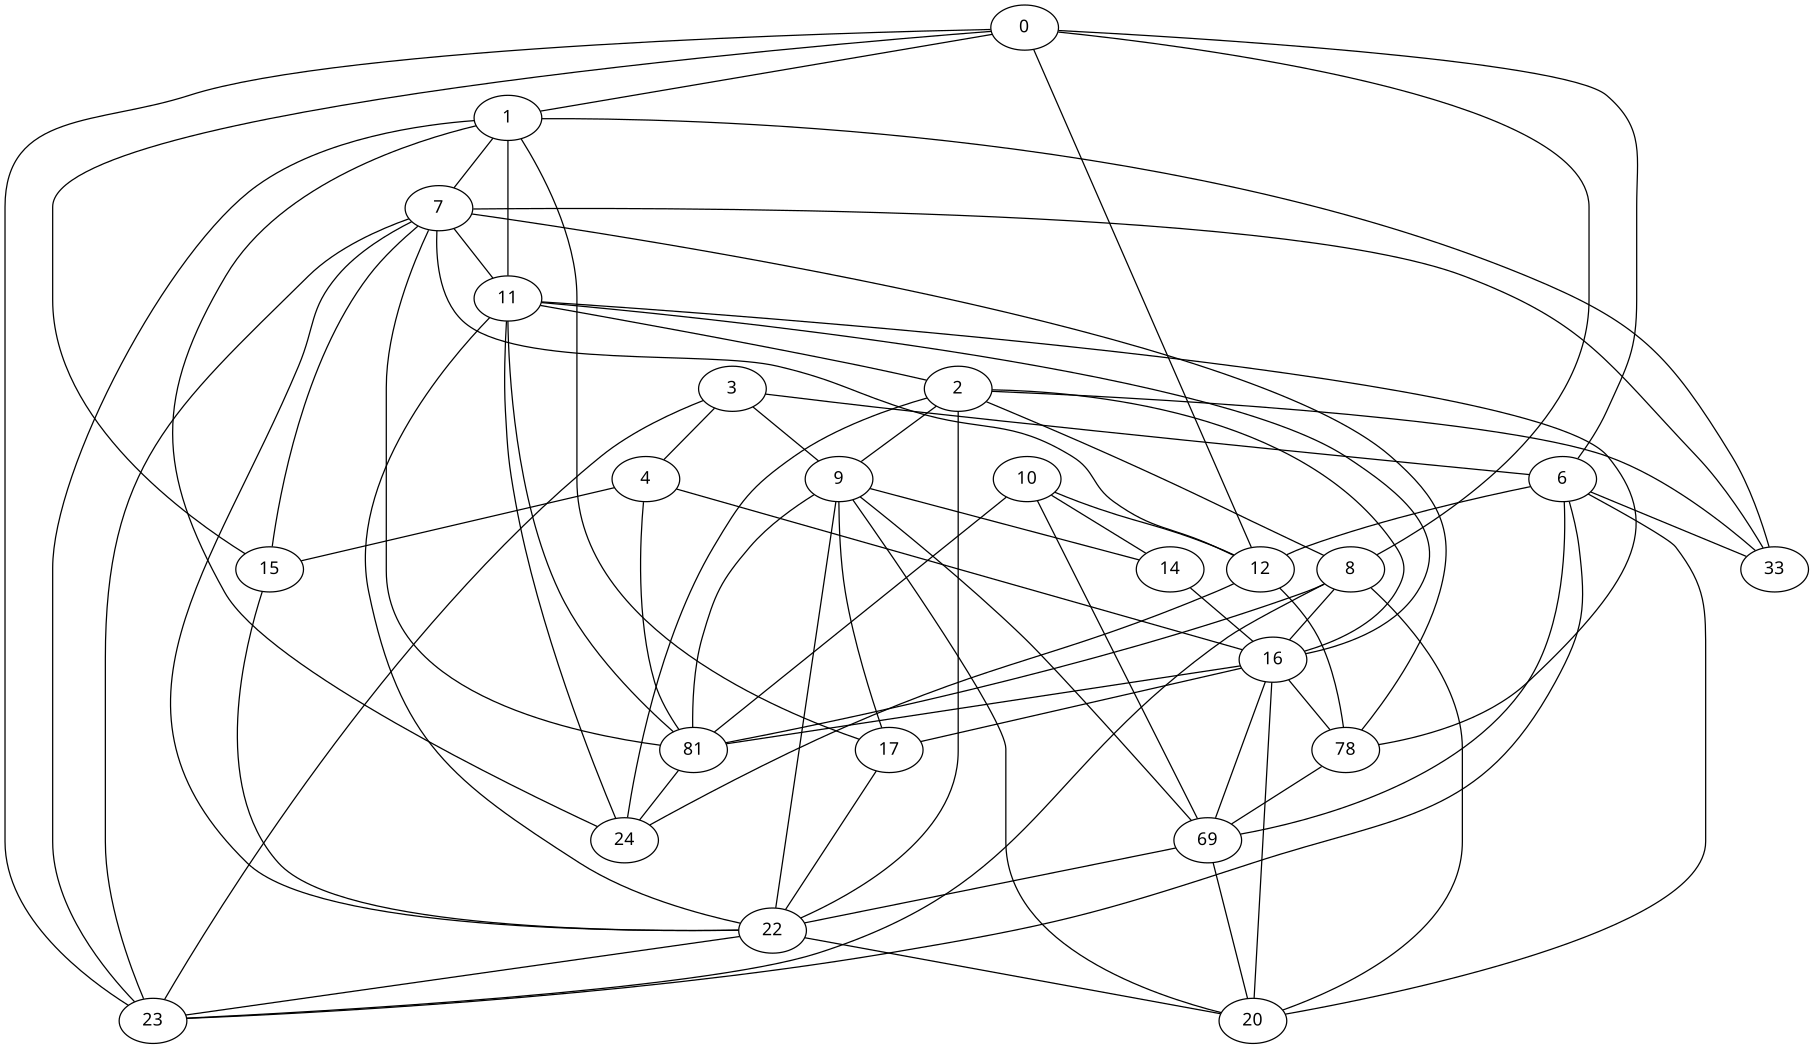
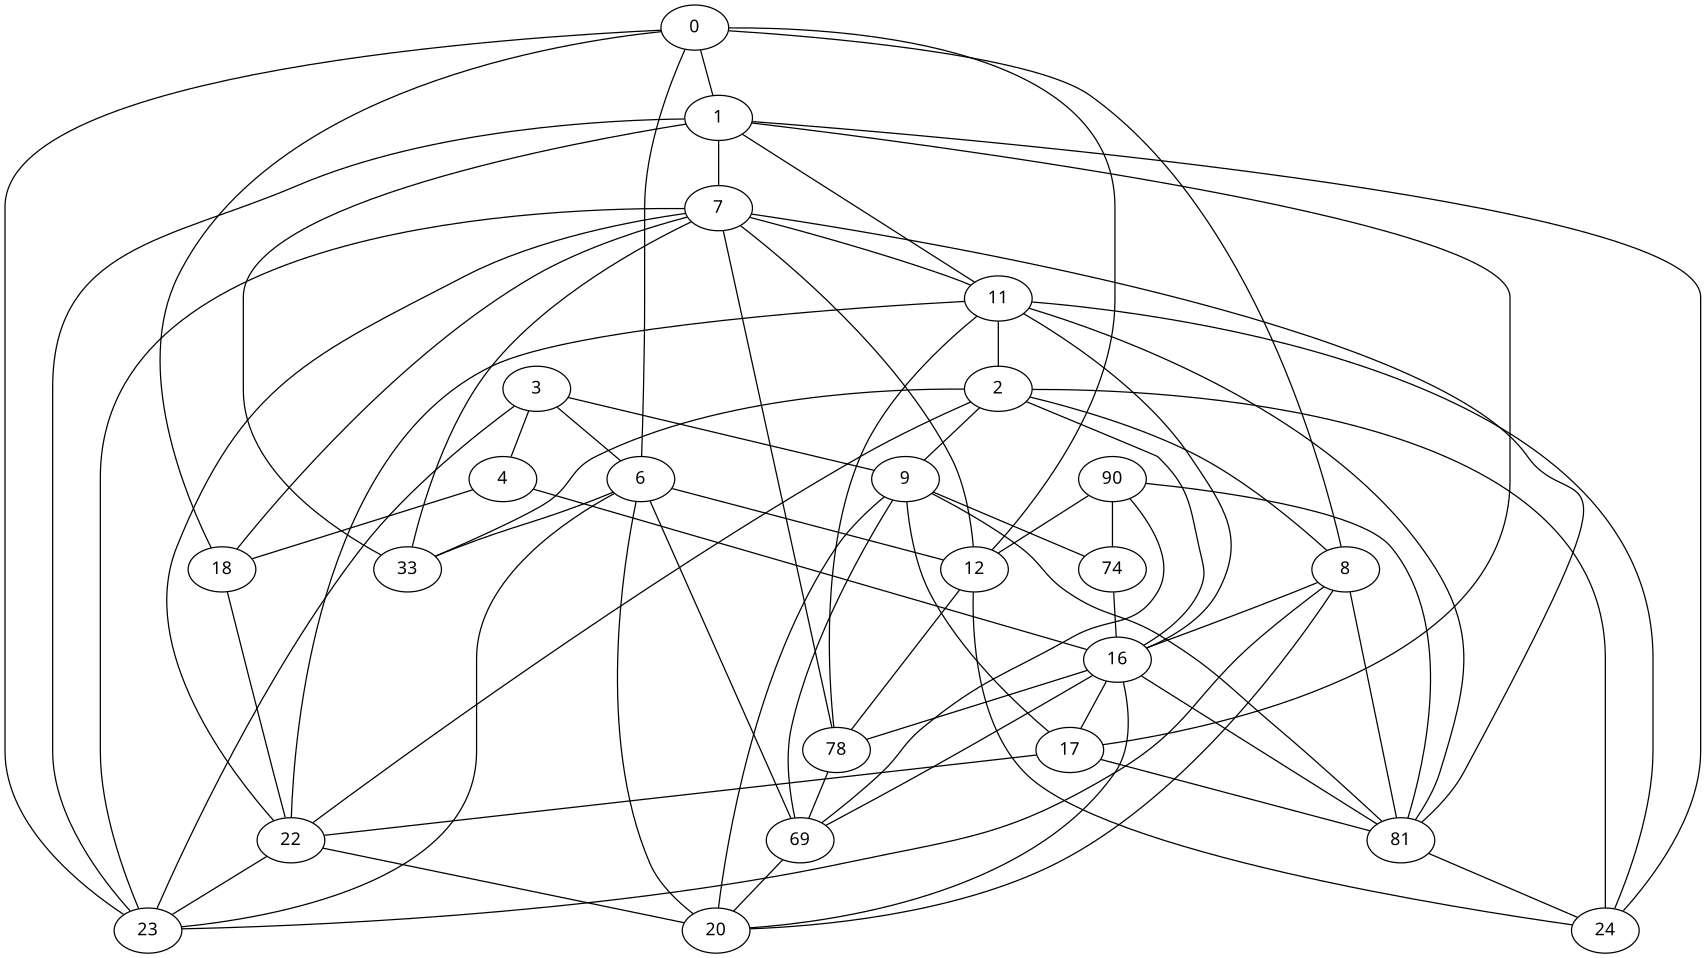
(1027, 479) -> (1112, 479)
(270, 569) -> (222, 569)
(1170, 569) -> (1112, 569)
(644, 631) -> (1236, 795)
(806, 705) -> none
(990, 885) -> none
